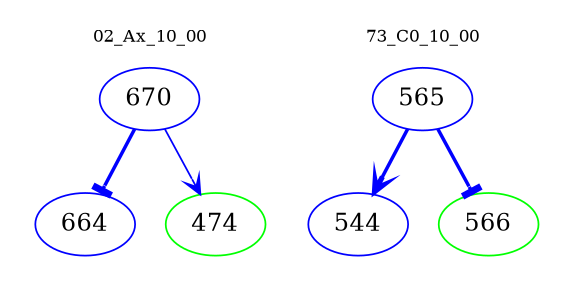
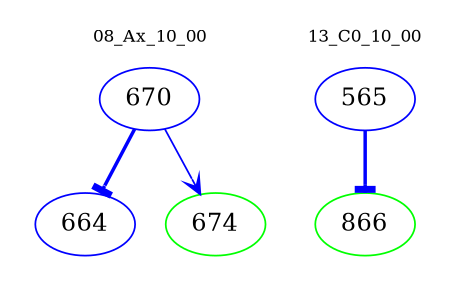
(150, 37) -> (150, 37)
(423, 37) -> (365, 37)
(216, 224) -> (216, 224)
(358, 224) -> none
(489, 224) -> (365, 224)
